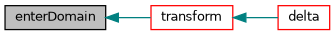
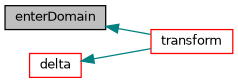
(262, 18) -> (122, 54)
